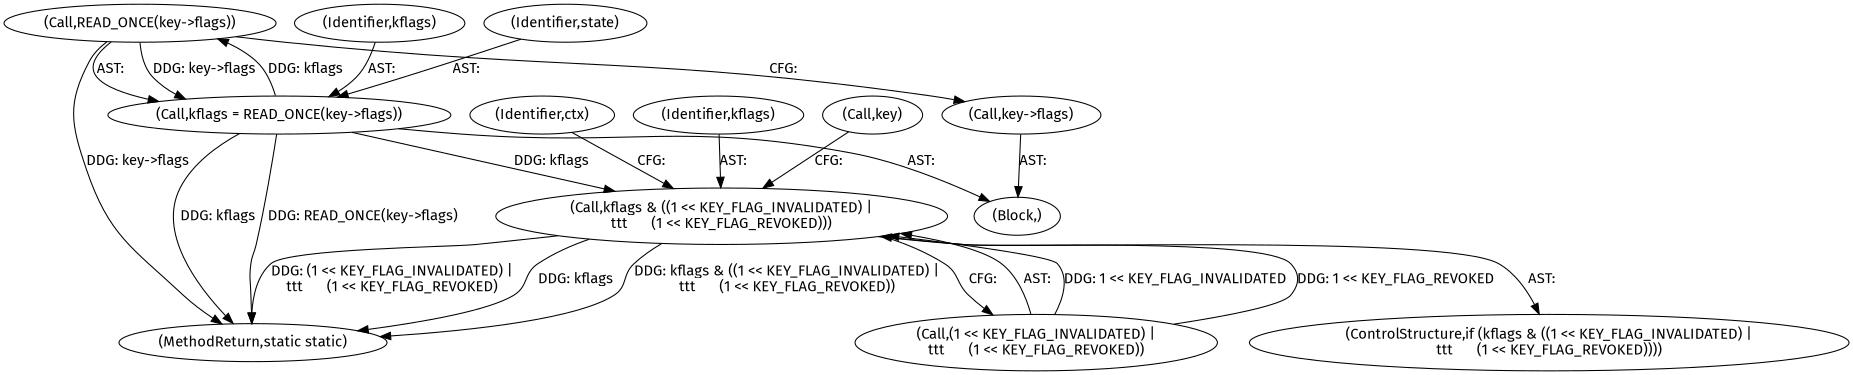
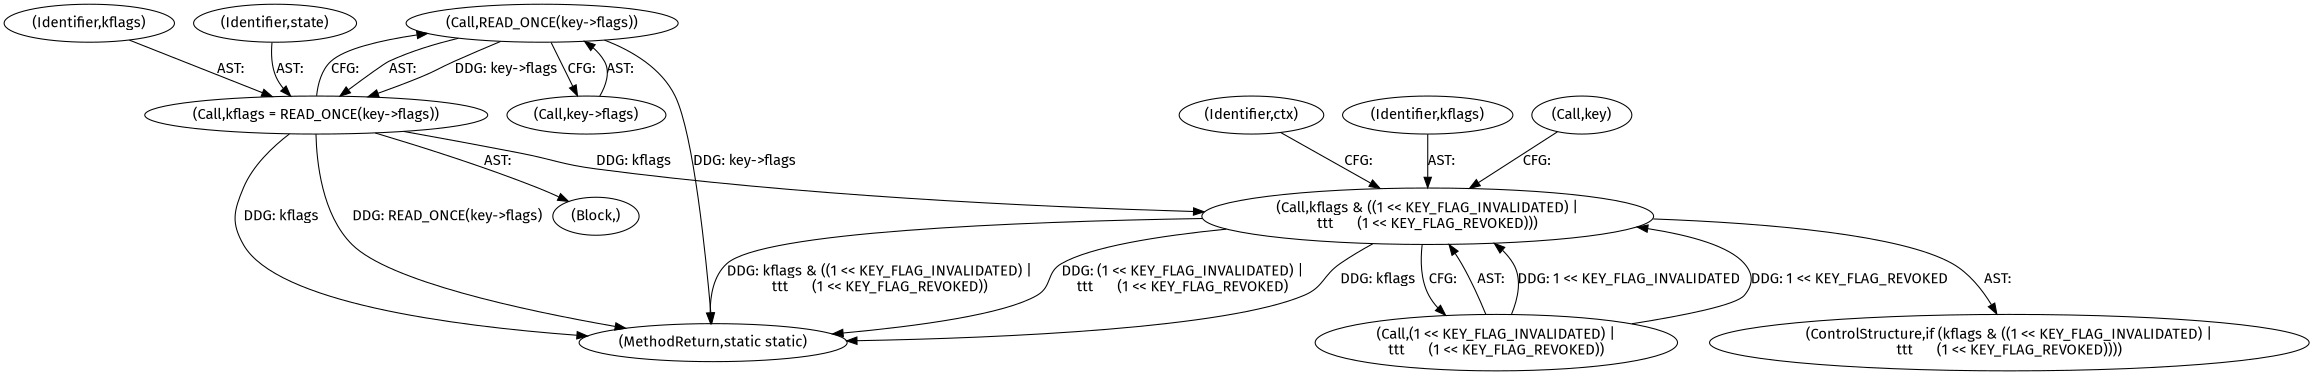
(306, 69) -> (347, 69)
(1020, 160) -> (607, 70)
